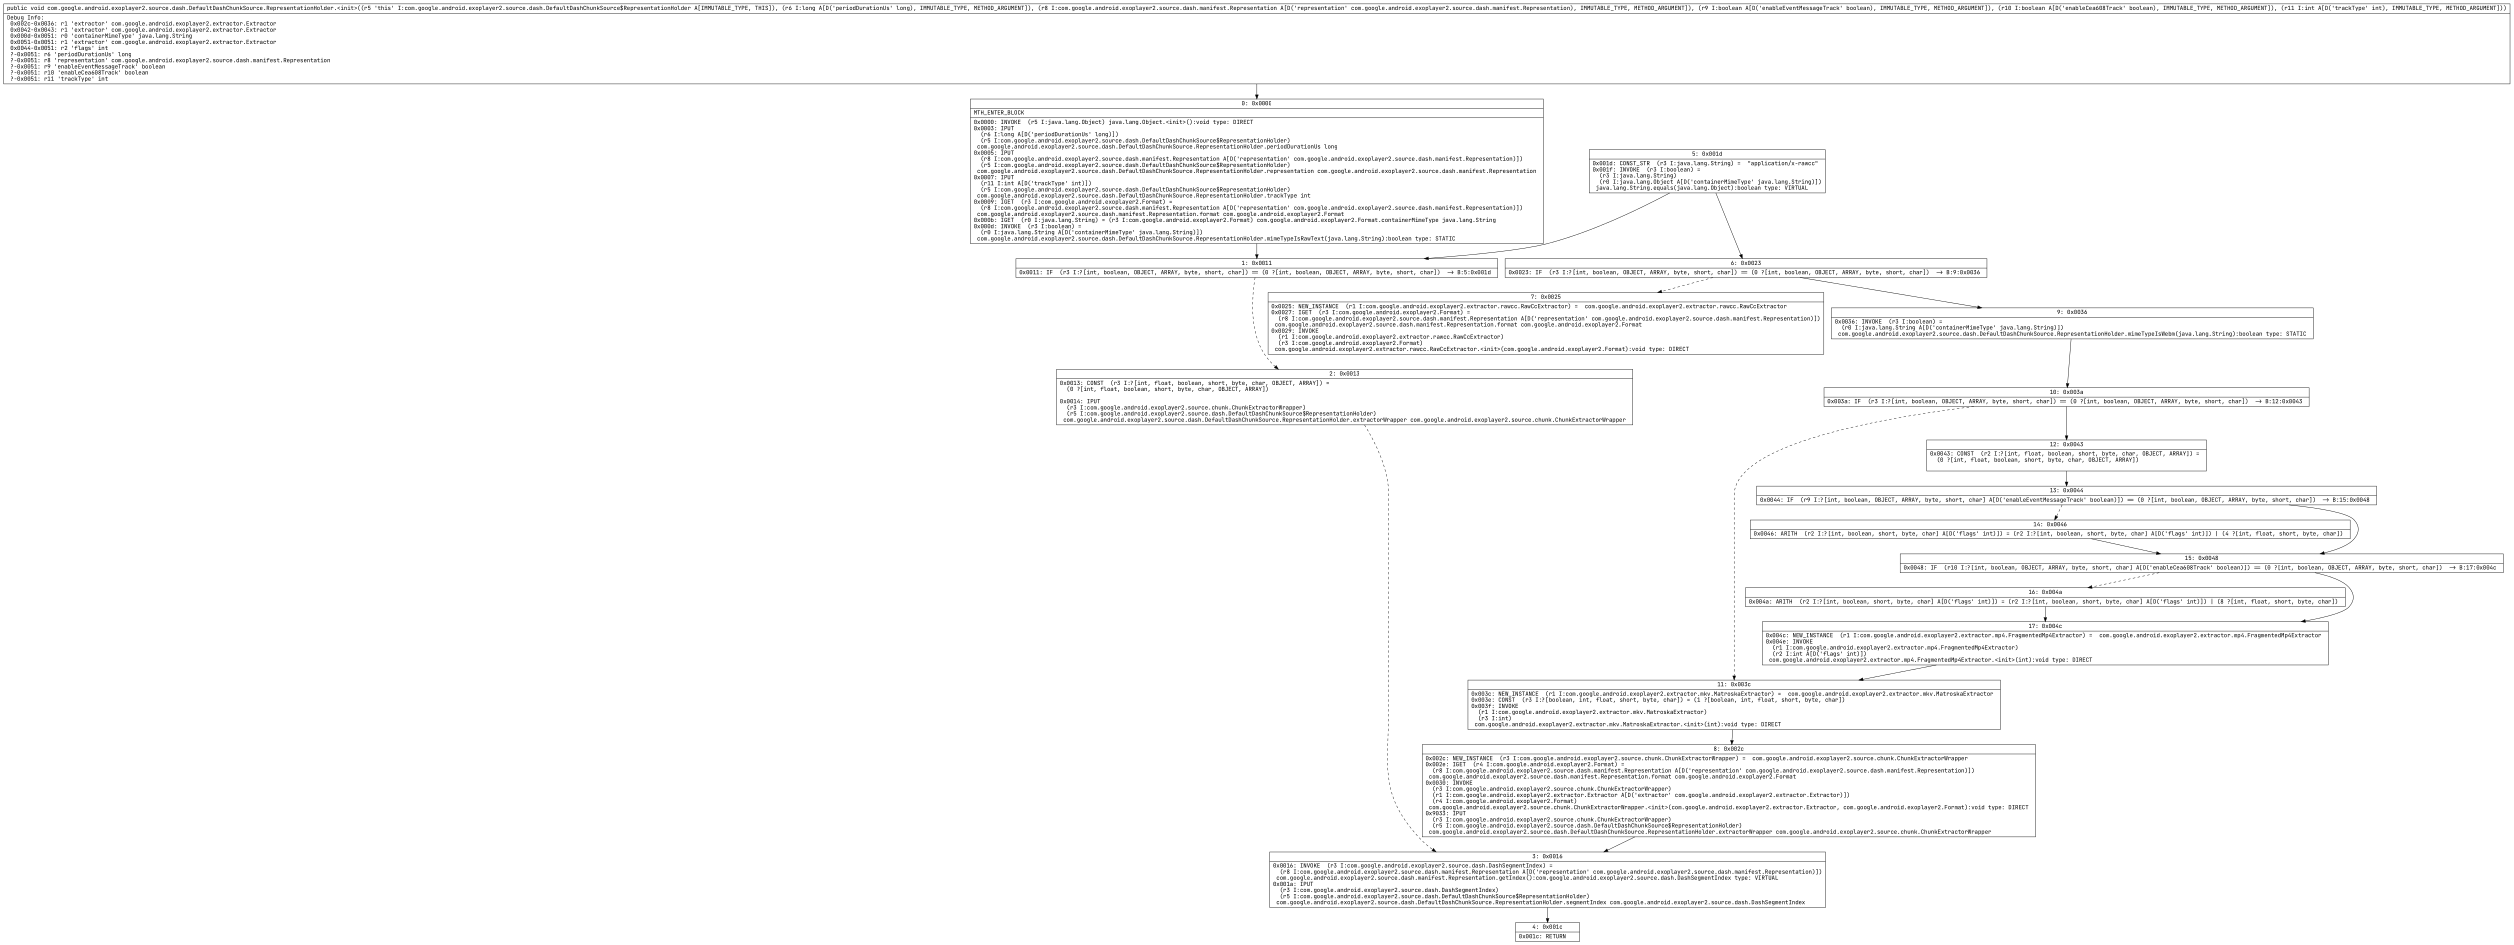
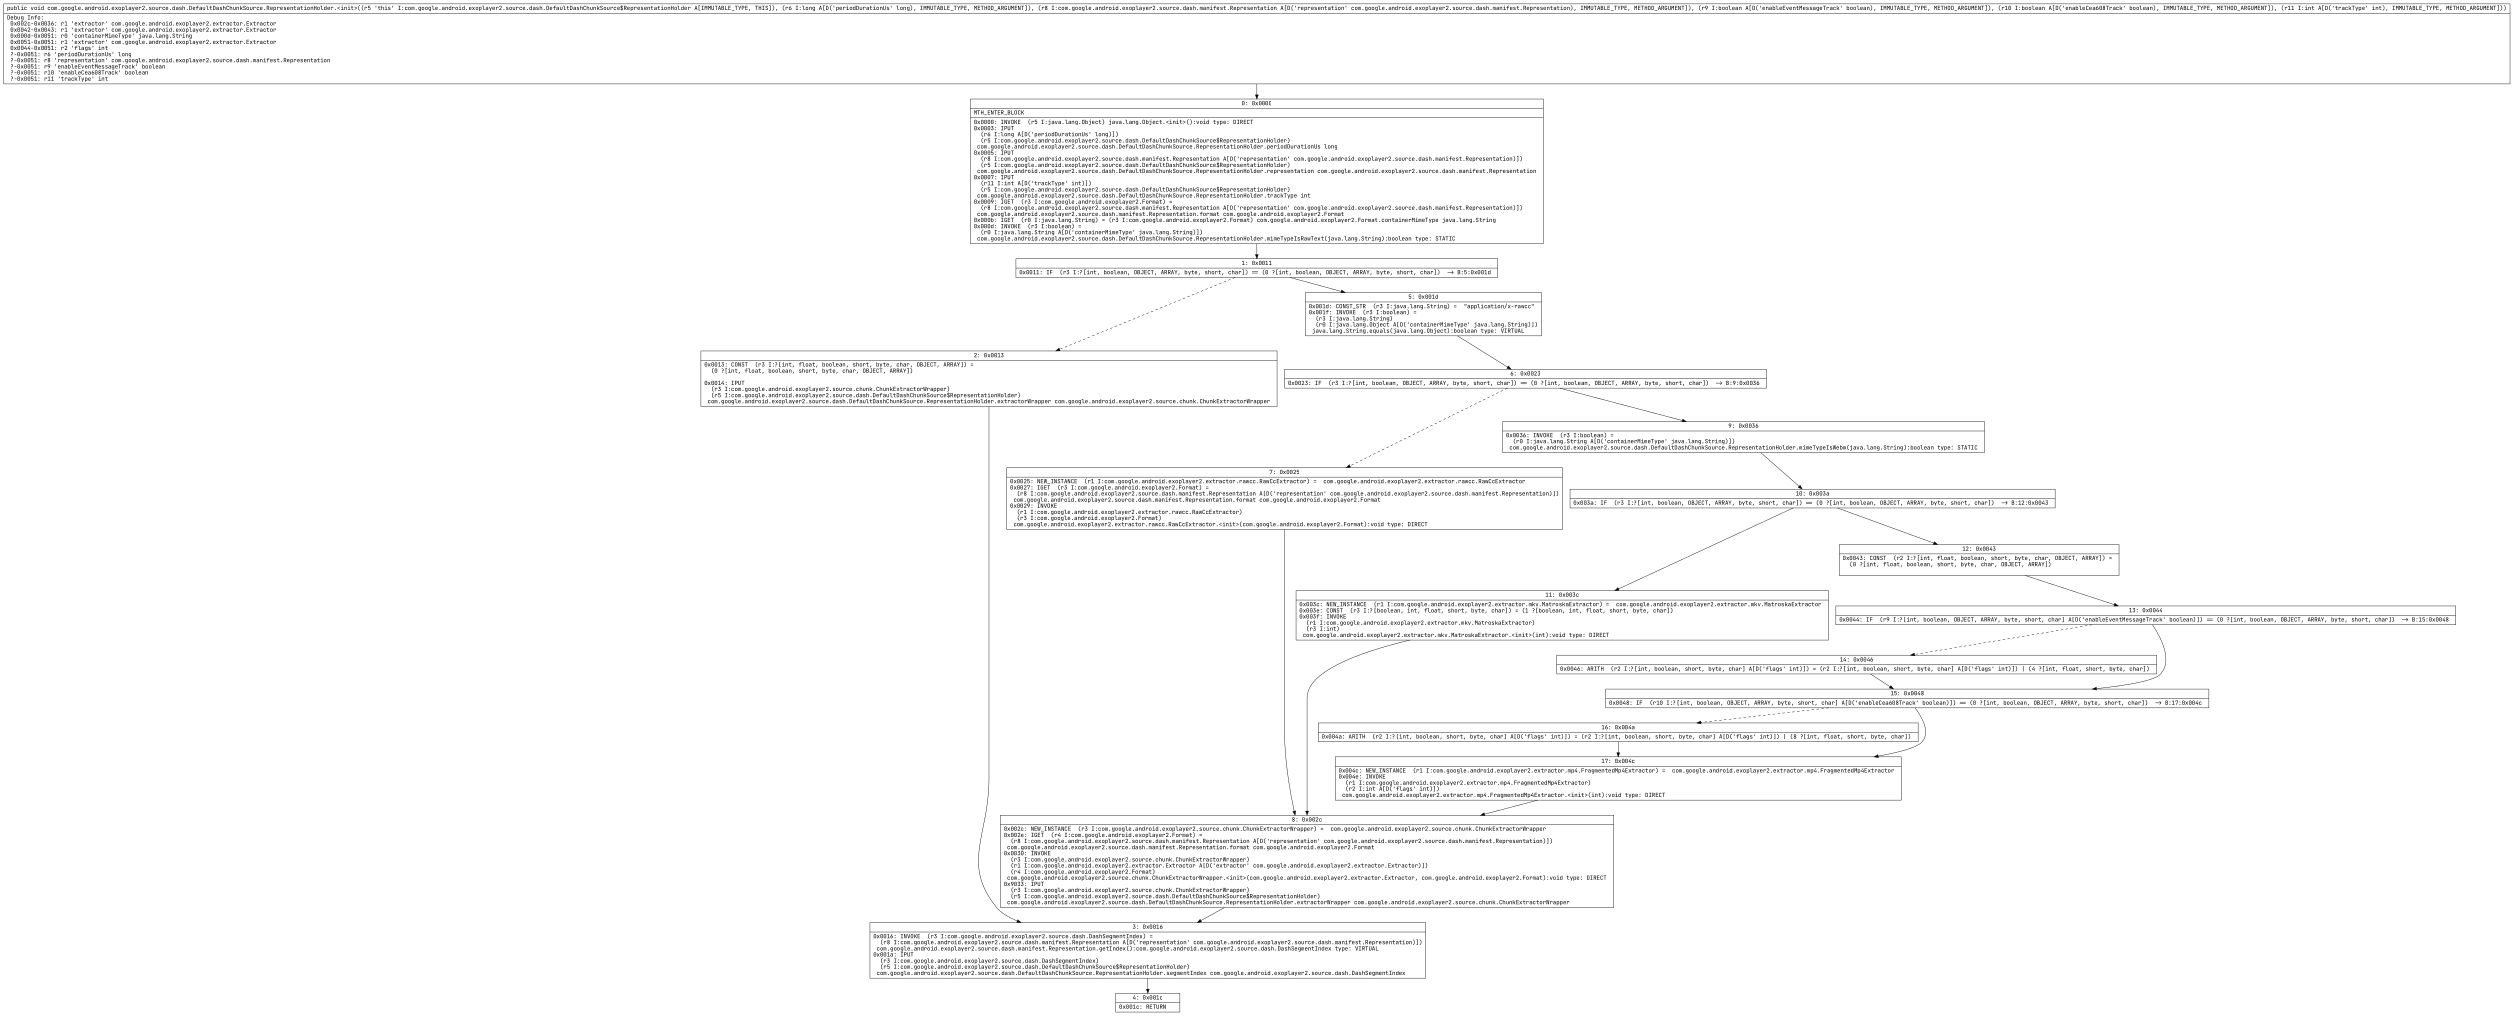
(1553, 242) -> (1316, 284)
(1759, 461) -> (1706, 548)
(1389, 642) -> (989, 672)
none -> (1285, 671)
(1900, 672) -> (1511, 807)
